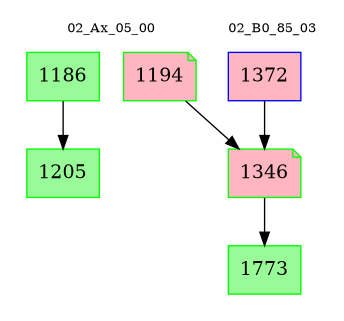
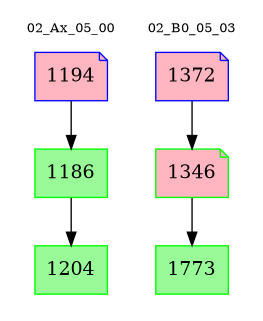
(273, 29) -> (192, 29)
(160, 77) -> (71, 77)
(265, 77) -> (192, 77)
(199, 113) -> (71, 118)
(63, 173) -> (71, 270)
